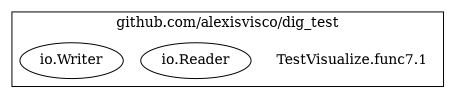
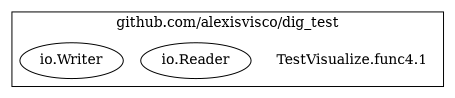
(352, 61) -> (352, 61)
